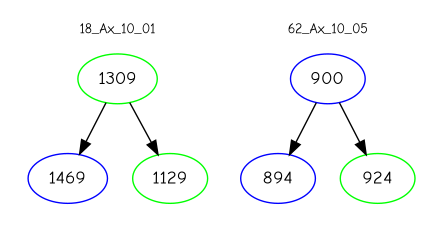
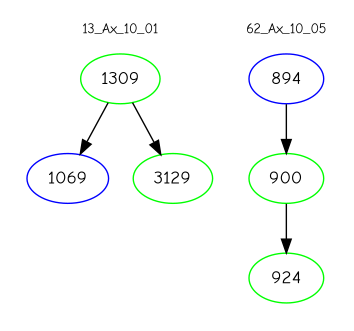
(118, 30) -> (120, 30)
(328, 79) -> (286, 178)
(306, 122) -> (286, 122)
(68, 178) -> (68, 178)
(170, 178) -> (173, 178)
